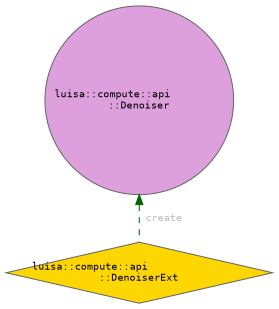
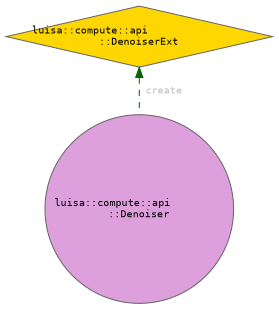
(139, 223) -> (139, 96)
